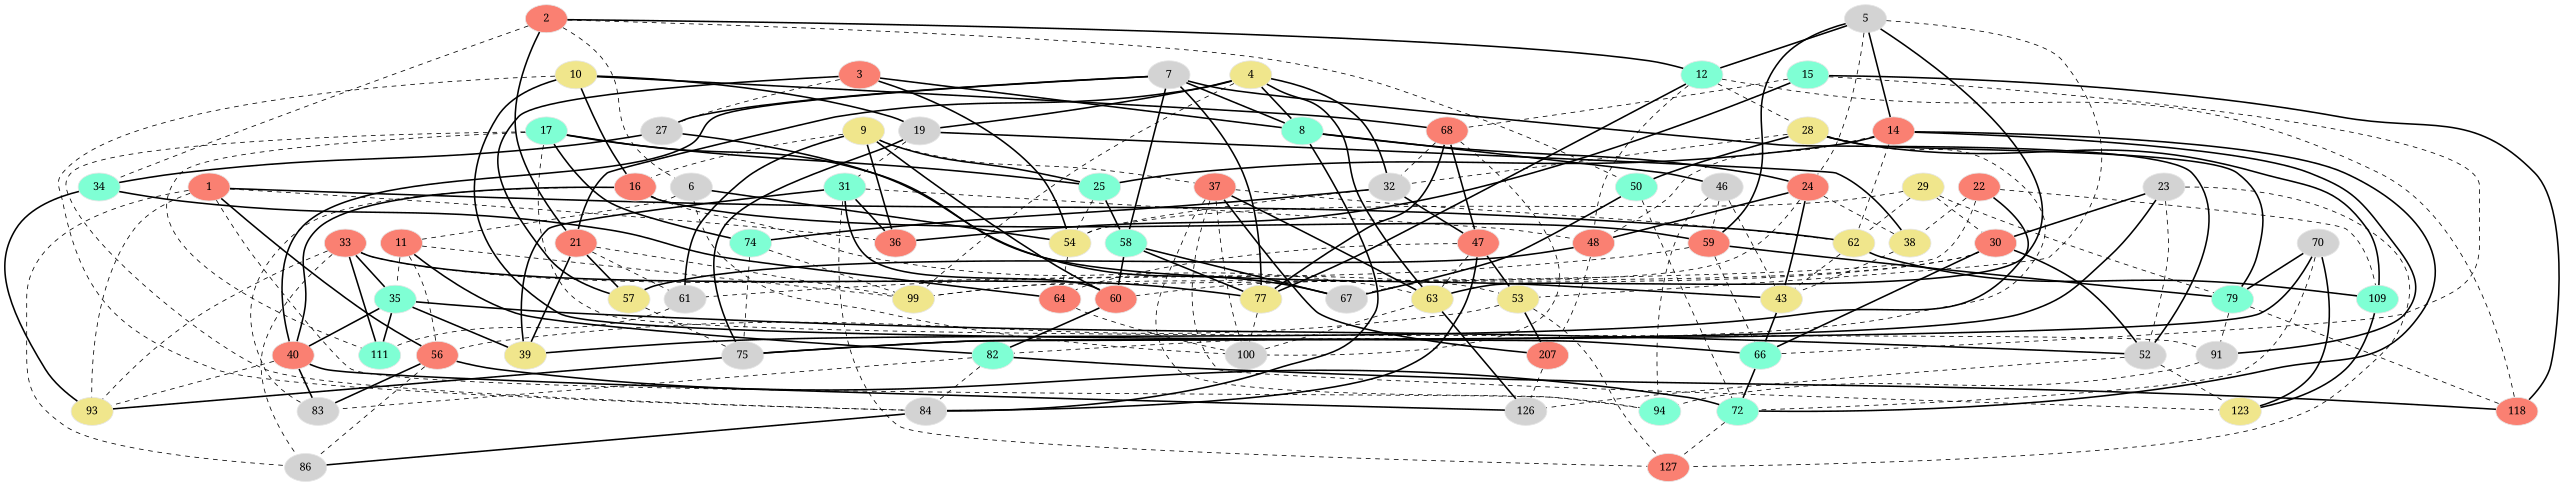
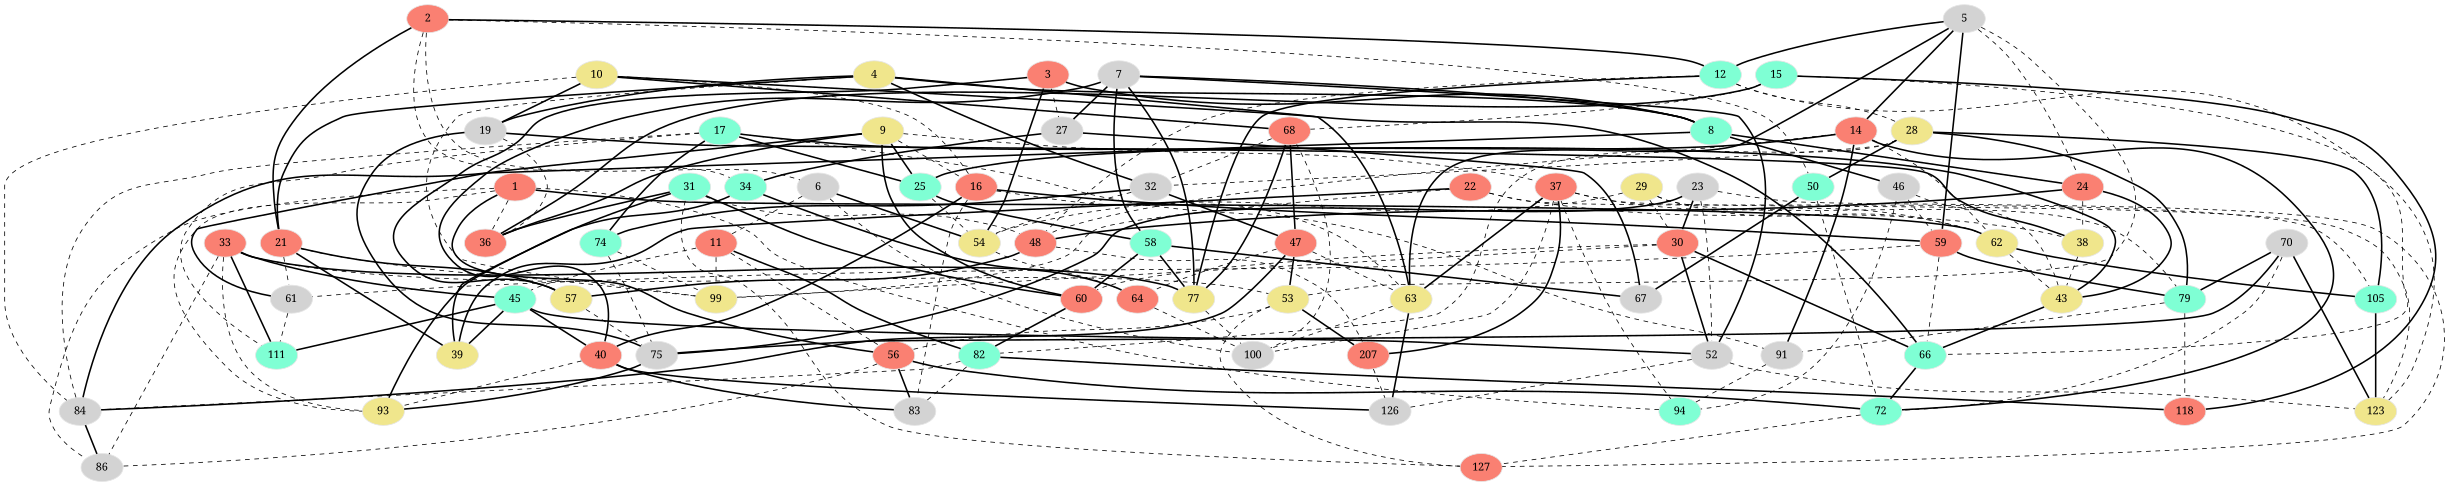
(2236, 120) -> (2192, 94)
(601, 132) -> (881, 106)
(882, 159) -> (547, 184)
(1686, 270) -> none
(395, 299) -> (515, 299)
(2377, 299) -> (2376, 299)
